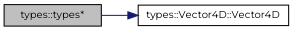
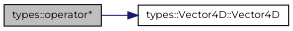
(53, 15) -> (53, 15)
